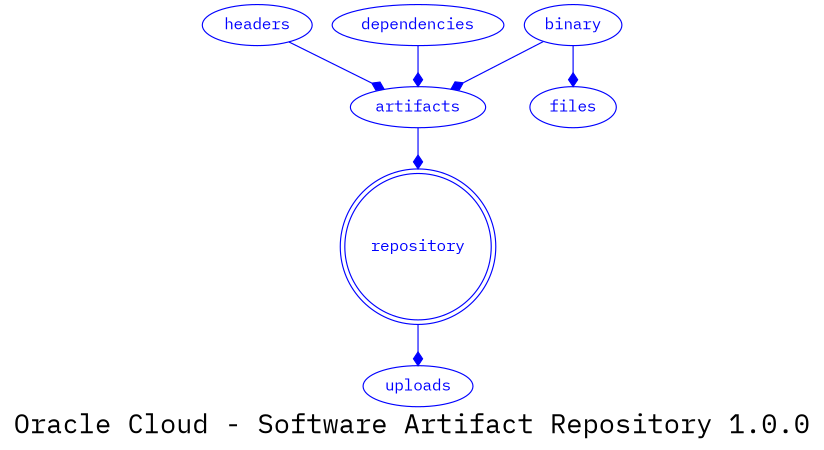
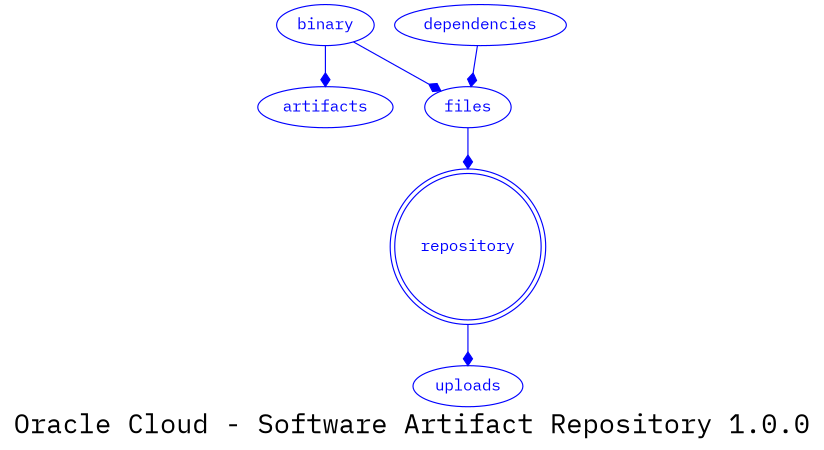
(257, 25) -> none
(418, 59) -> (475, 59)
(418, 141) -> (468, 141)
